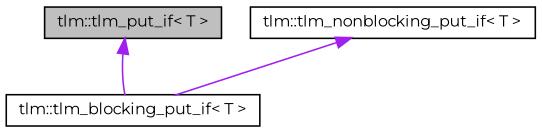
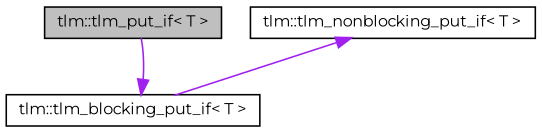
(123, 75) -> (143, 59)
